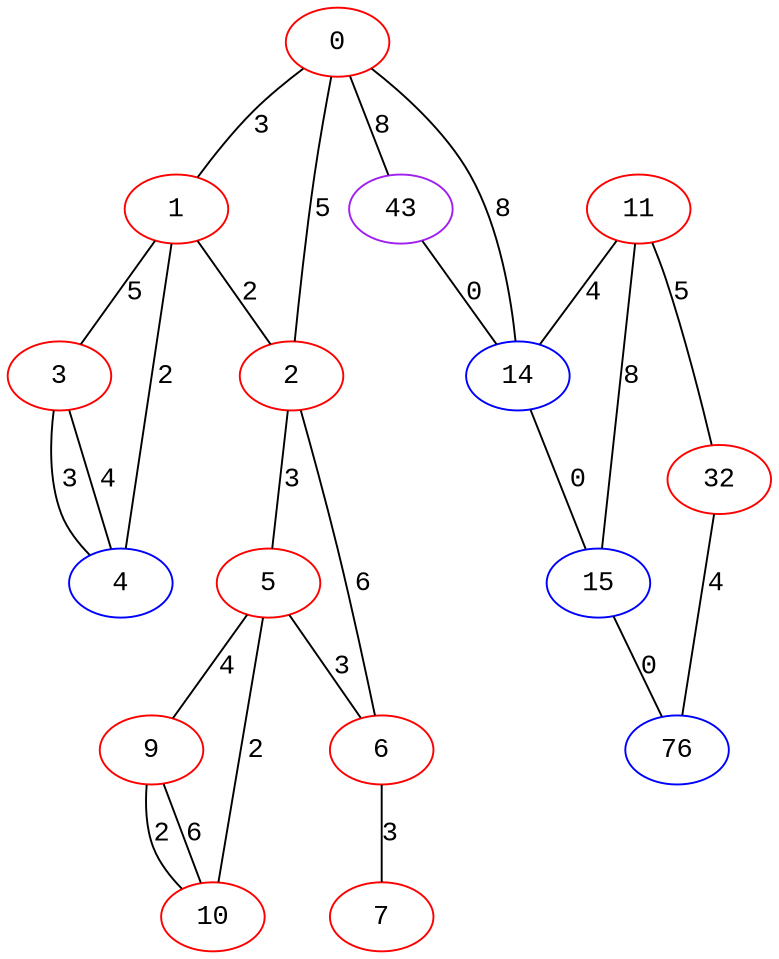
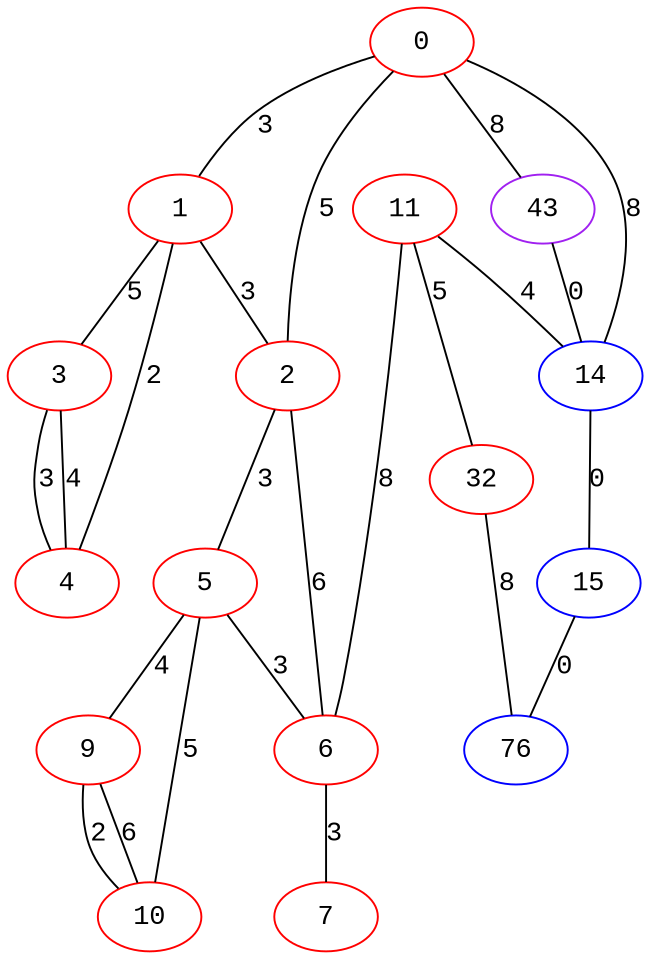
(250, 293) -> (248, 293)
(619, 396) -> (375, 481)
(121, 583) -> (67, 583)
(716, 583) -> (507, 583)
(256, 750) -> (191, 750)
